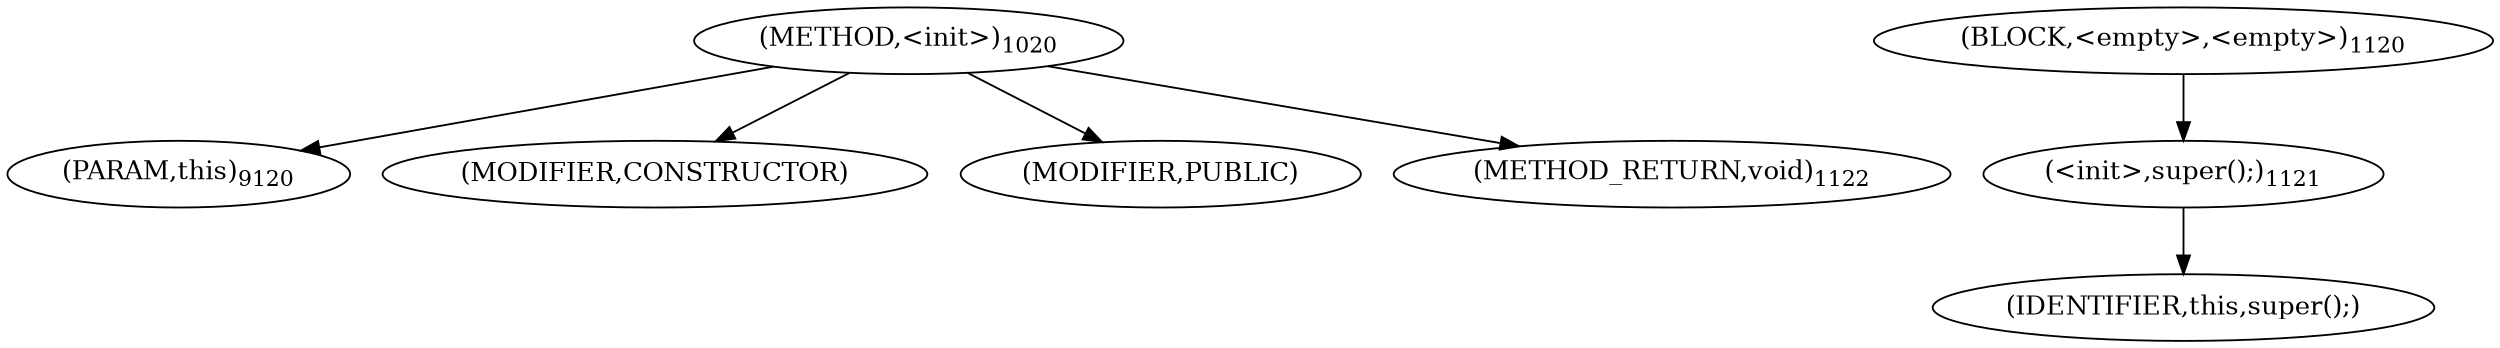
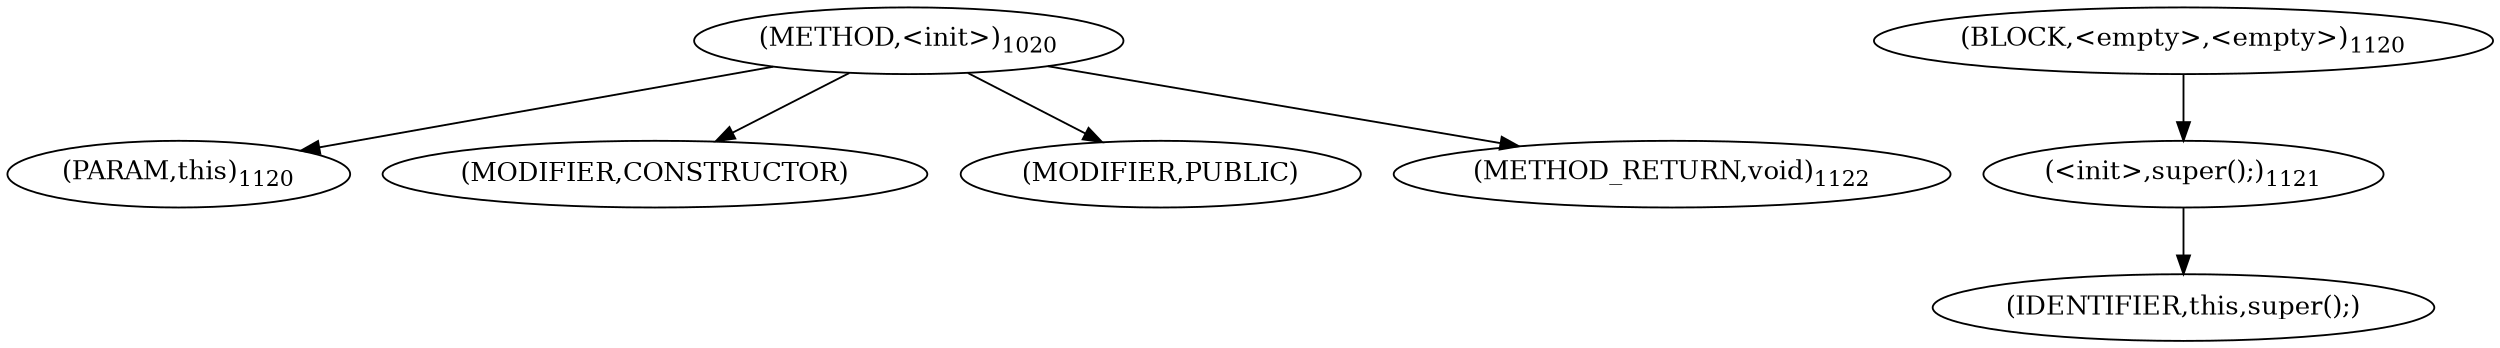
(267, 171) -> (267, 171)
